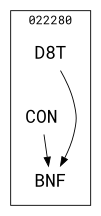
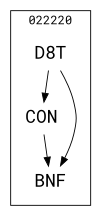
(51, 21) -> (51, 21)
none -> (47, 82)
